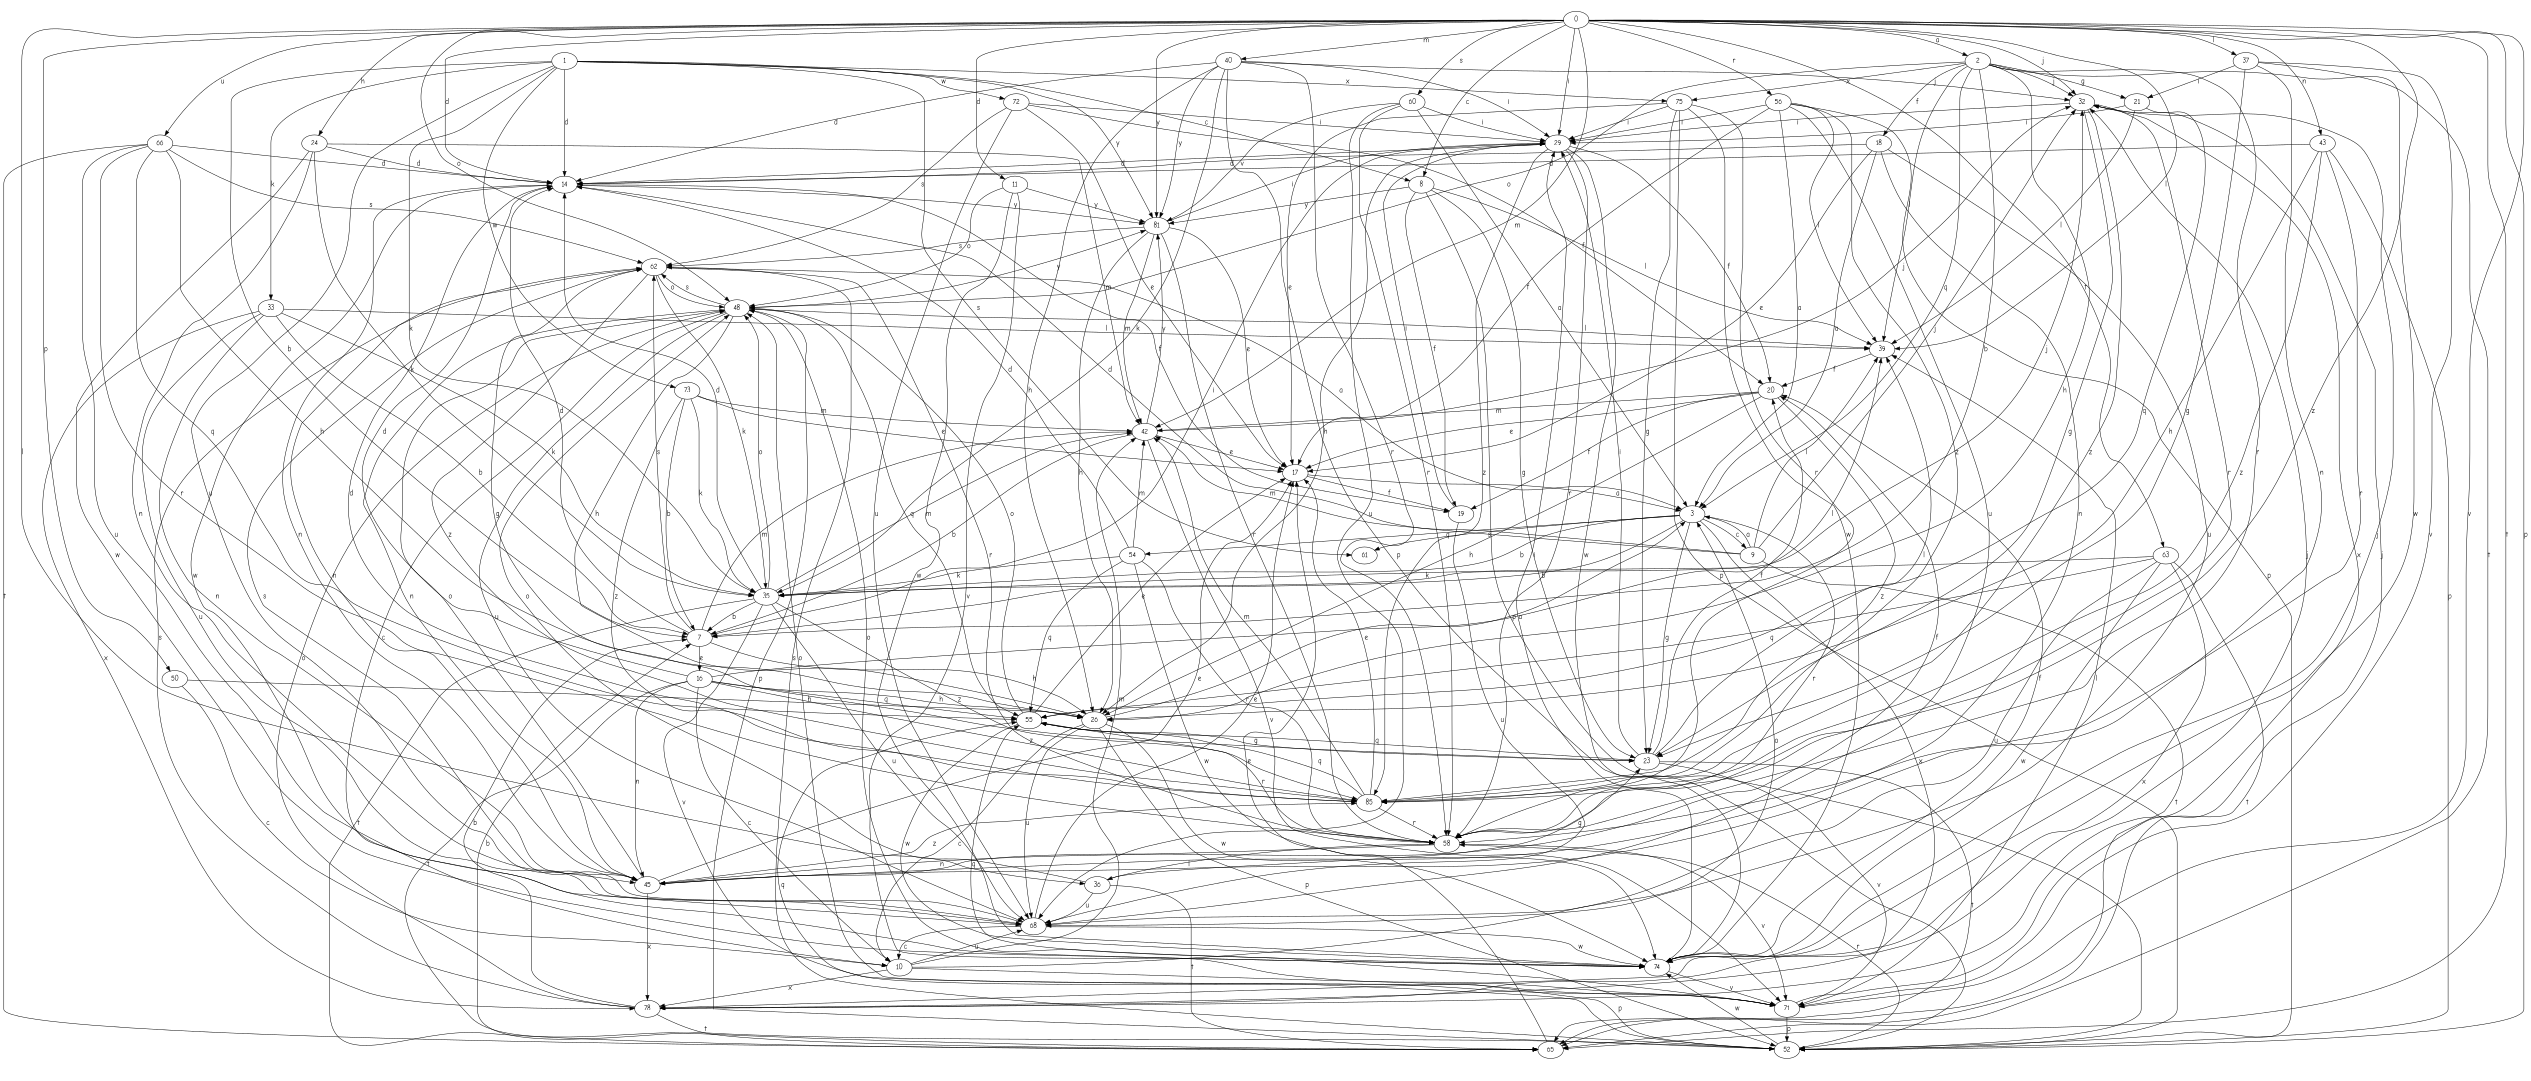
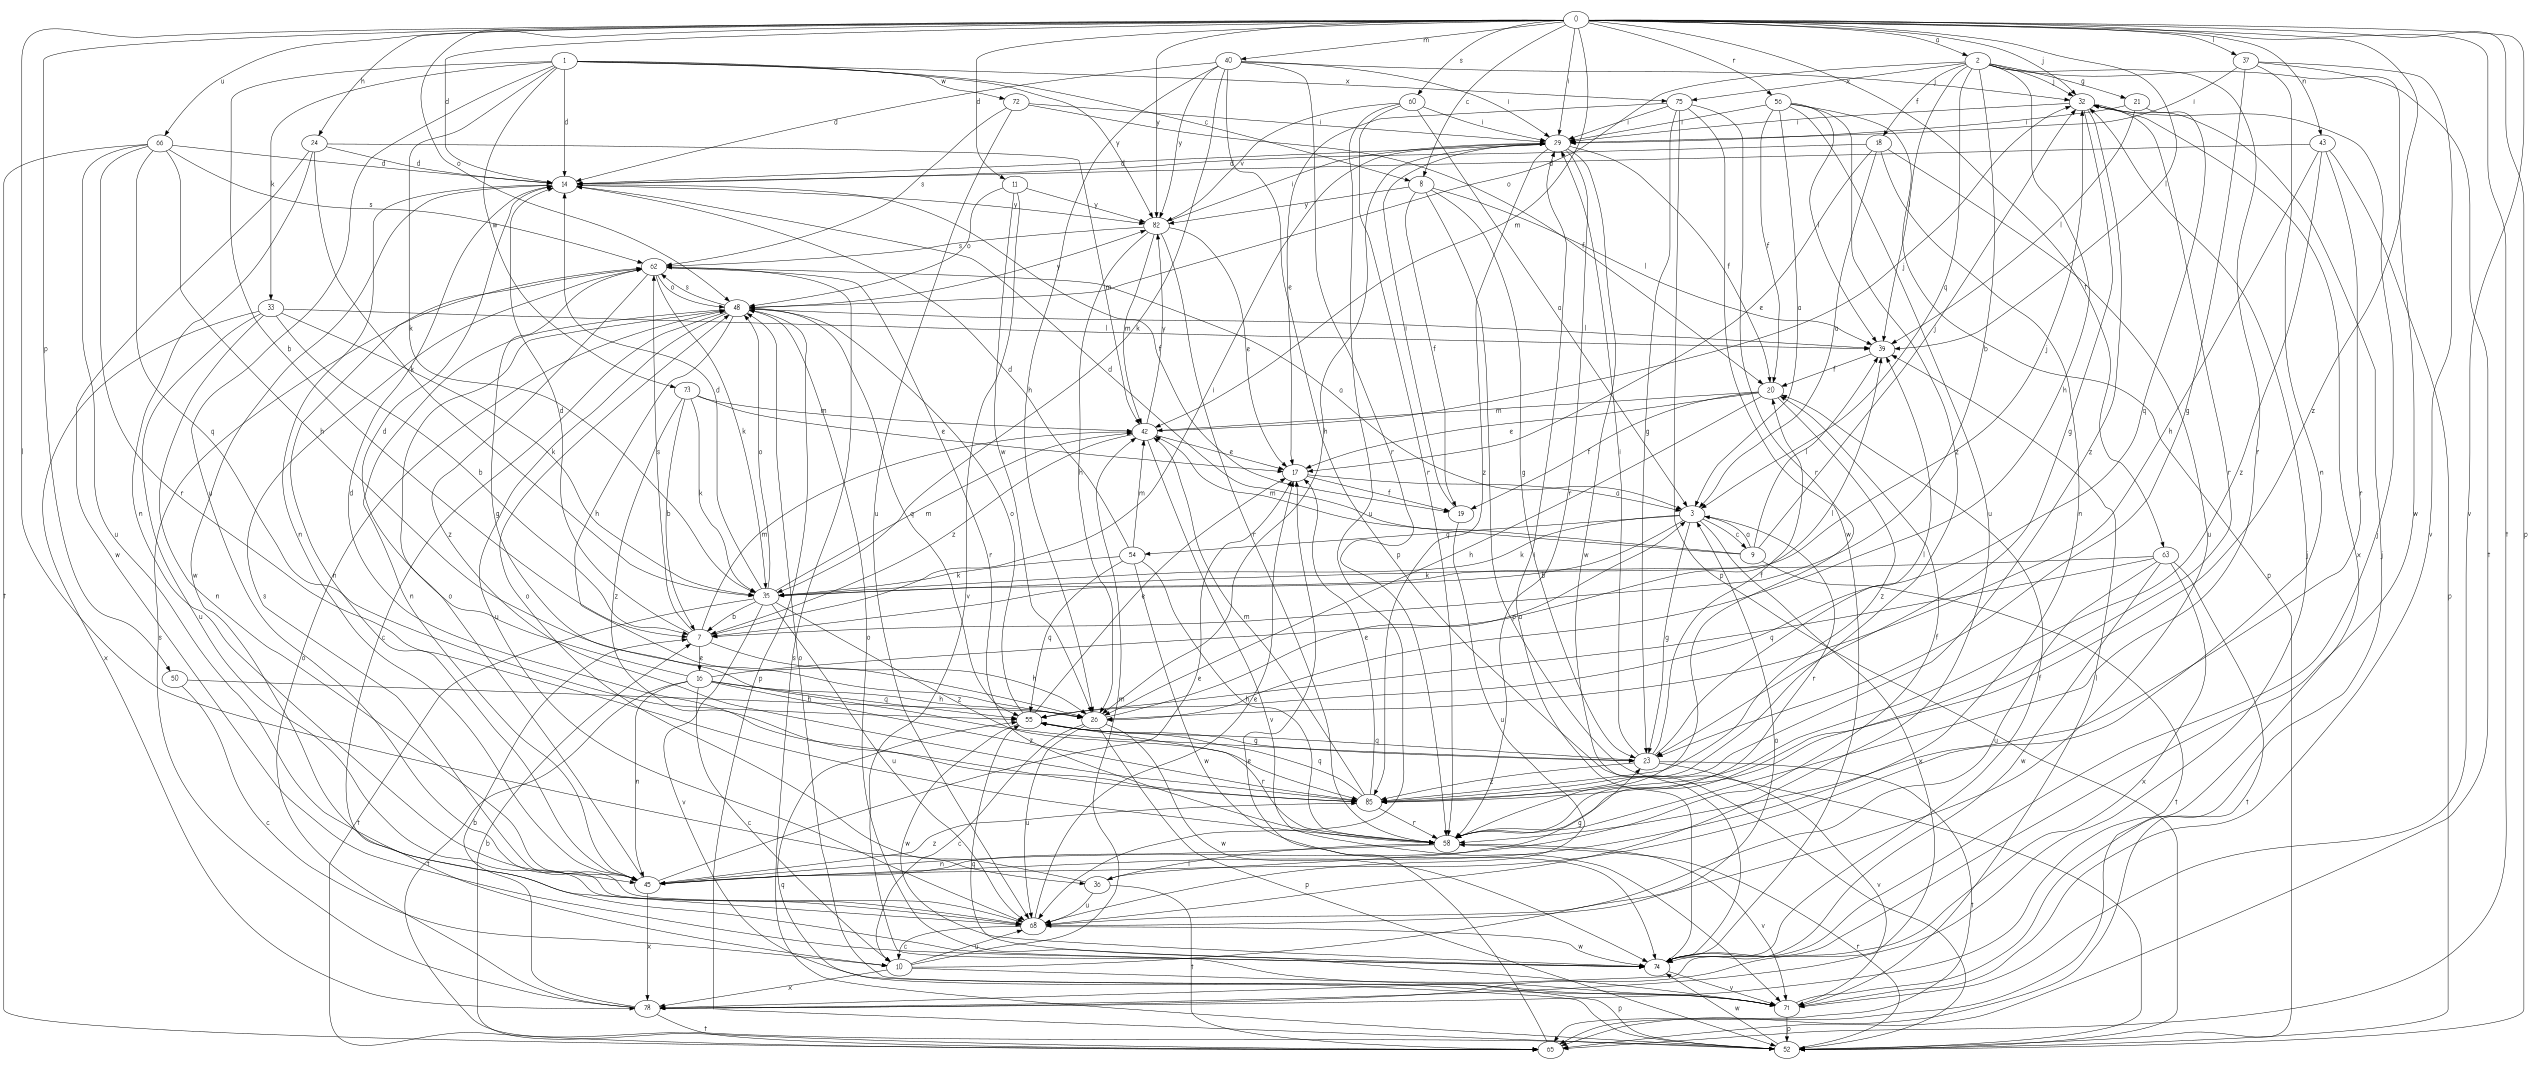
(2194, 81) -> (1912, 132)
(1157, 226) -> (1157, 226)
(1527, 285) -> (1765, 243)
(1148, 288) -> none
(954, 535) -> (954, 535)
(1364, 555) -> none
(1522, 555) -> (1522, 555)
(1247, 700) -> (1247, 700)
none -> (1509, 776)
(950, 816) -> (1002, 460)
